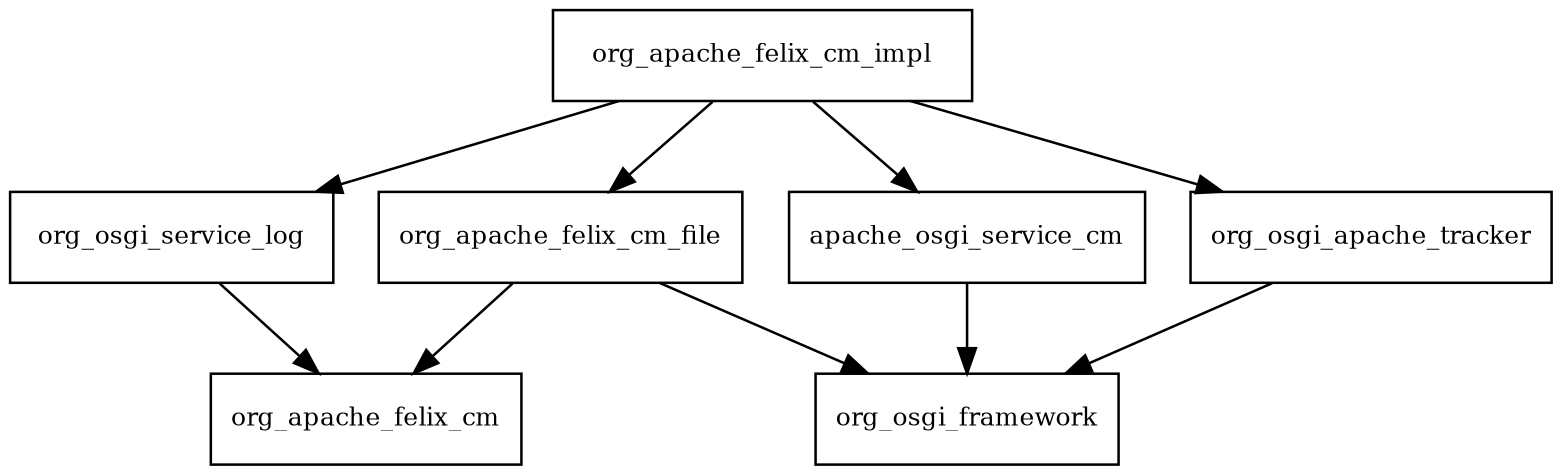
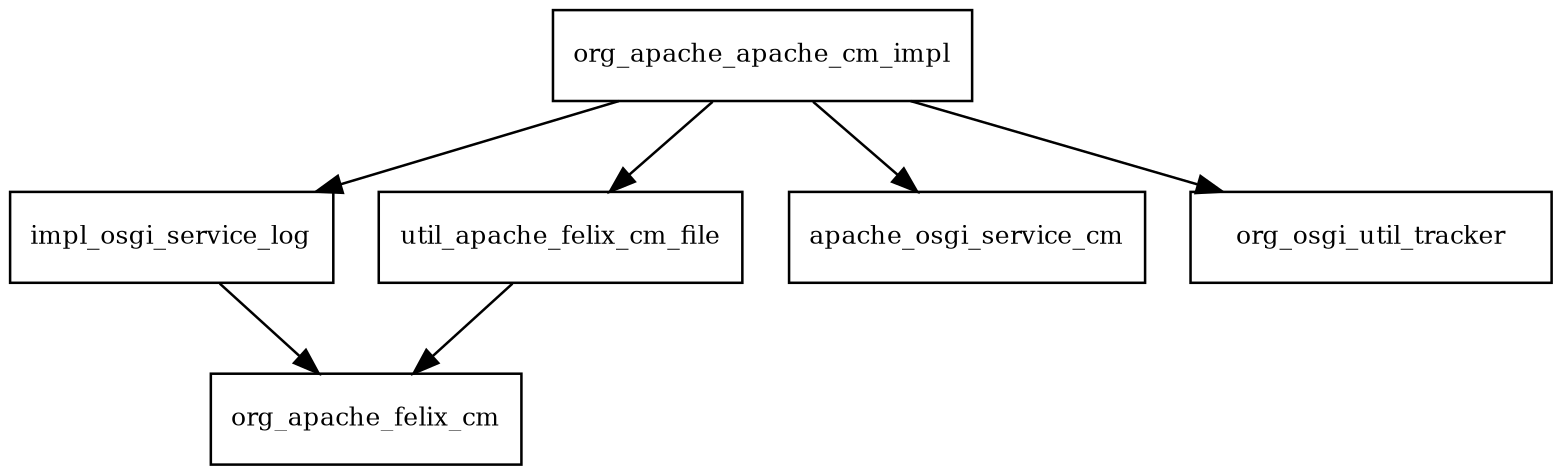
(763, 56) -> (763, 56)
(172, 237) -> (172, 237)
(561, 237) -> (561, 237)
(1371, 237) -> (1371, 237)
(967, 419) -> none
